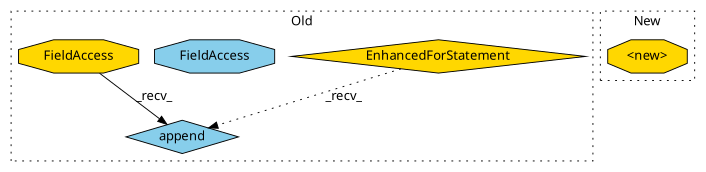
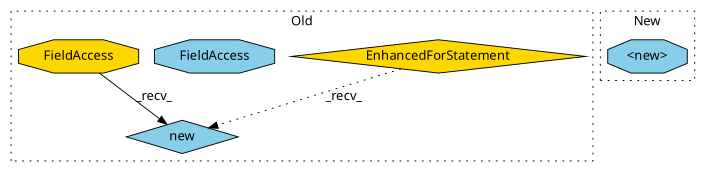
(648, 56) -> (648, 56)
(182, 137) -> (182, 137)
